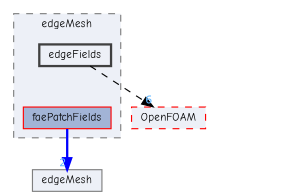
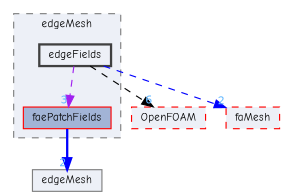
none -> (72, 81)
none -> (253, 118)
